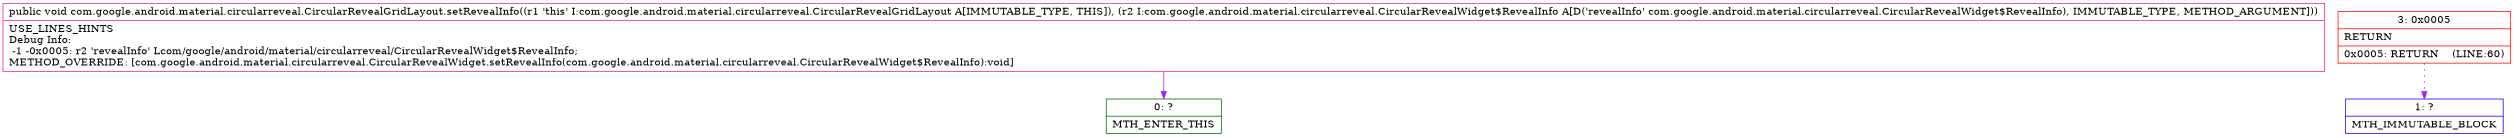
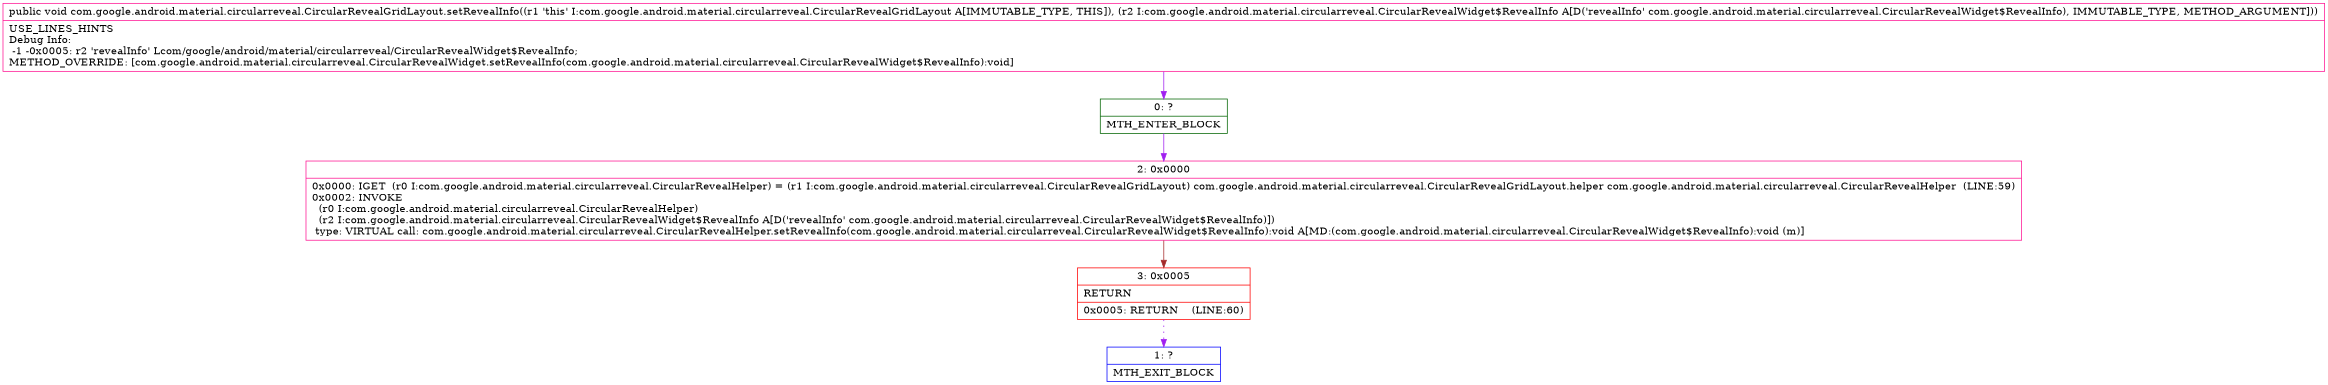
(1164, 124) -> (1164, 124)
(2424, 124) -> (1164, 372)
none -> (1164, 201)
